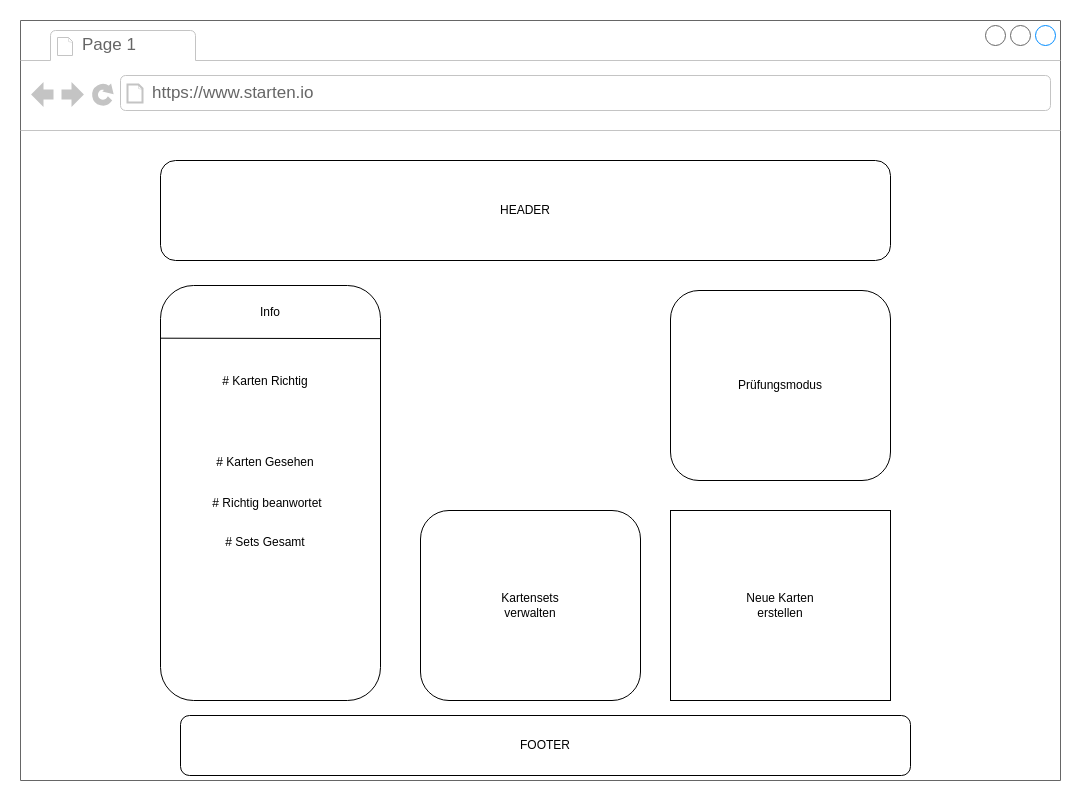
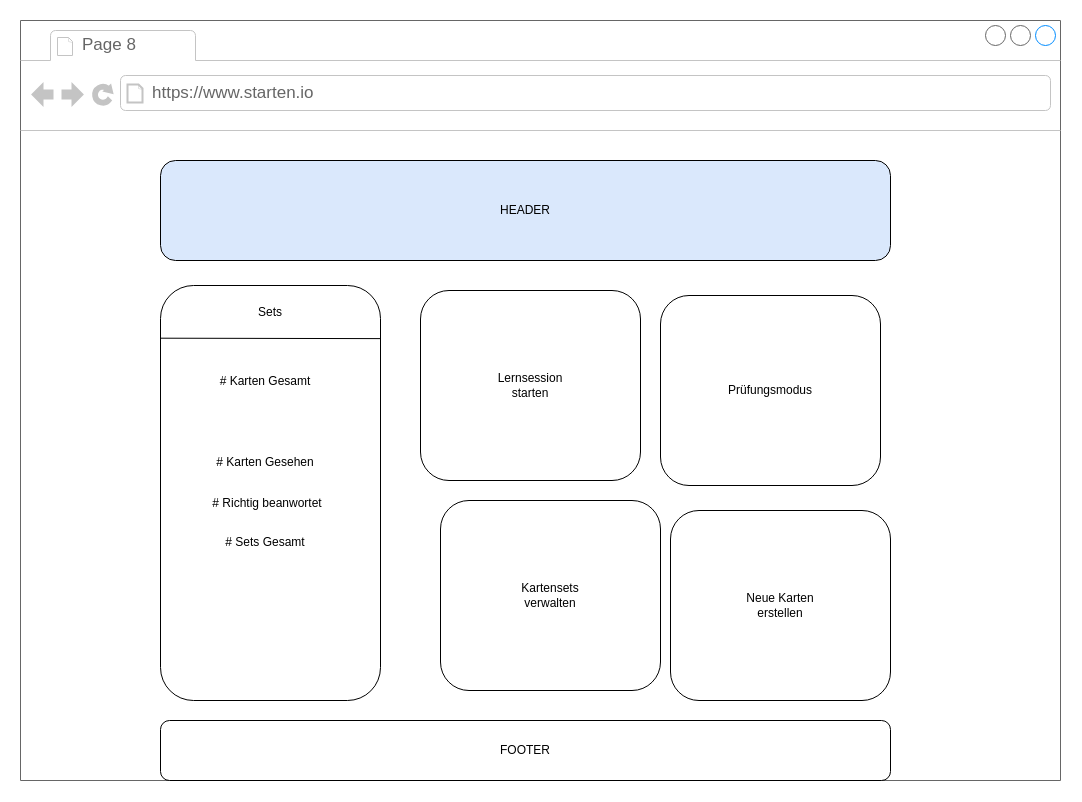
(109, 46) -> (109, 46)
(526, 211) -> (526, 211)
(271, 313) -> (271, 313)
(266, 382) -> (266, 382)
none -> (531, 386)
(781, 386) -> (771, 391)
(531, 606) -> (551, 596)
(781, 606) -> (781, 606)
(546, 746) -> (526, 751)
